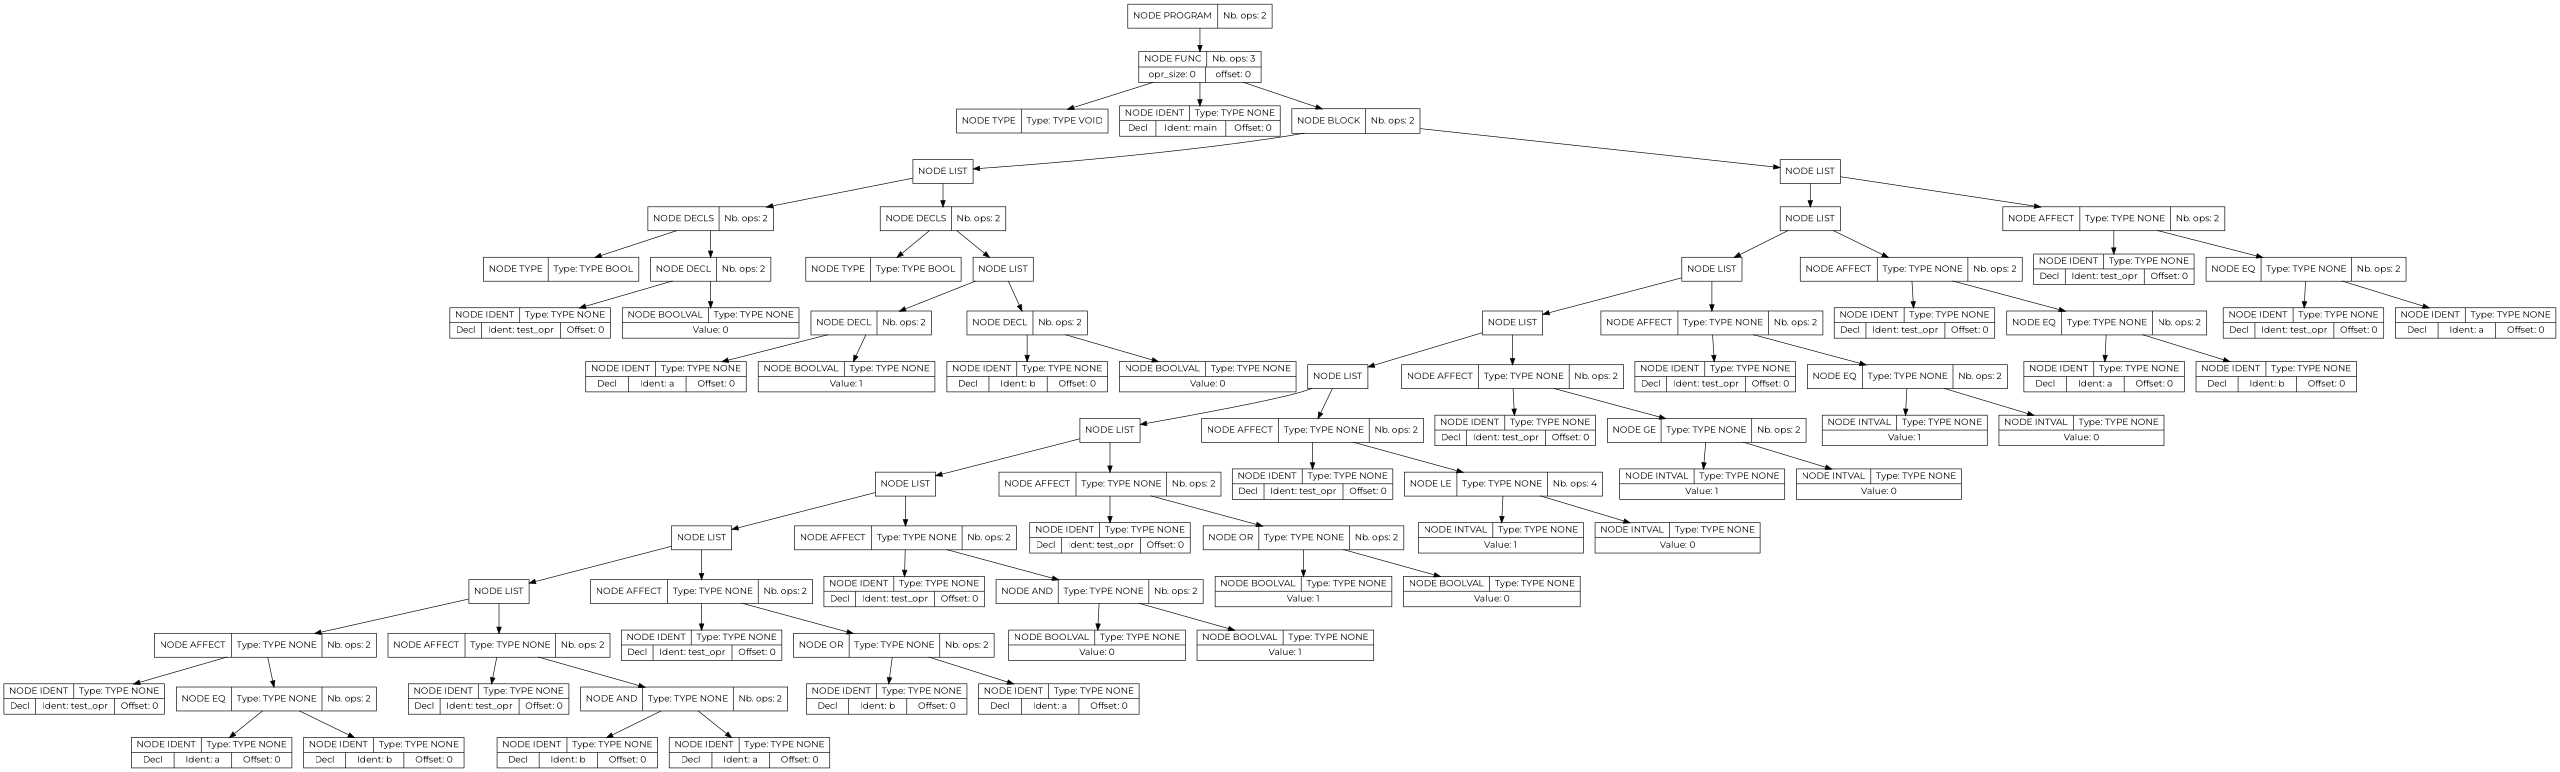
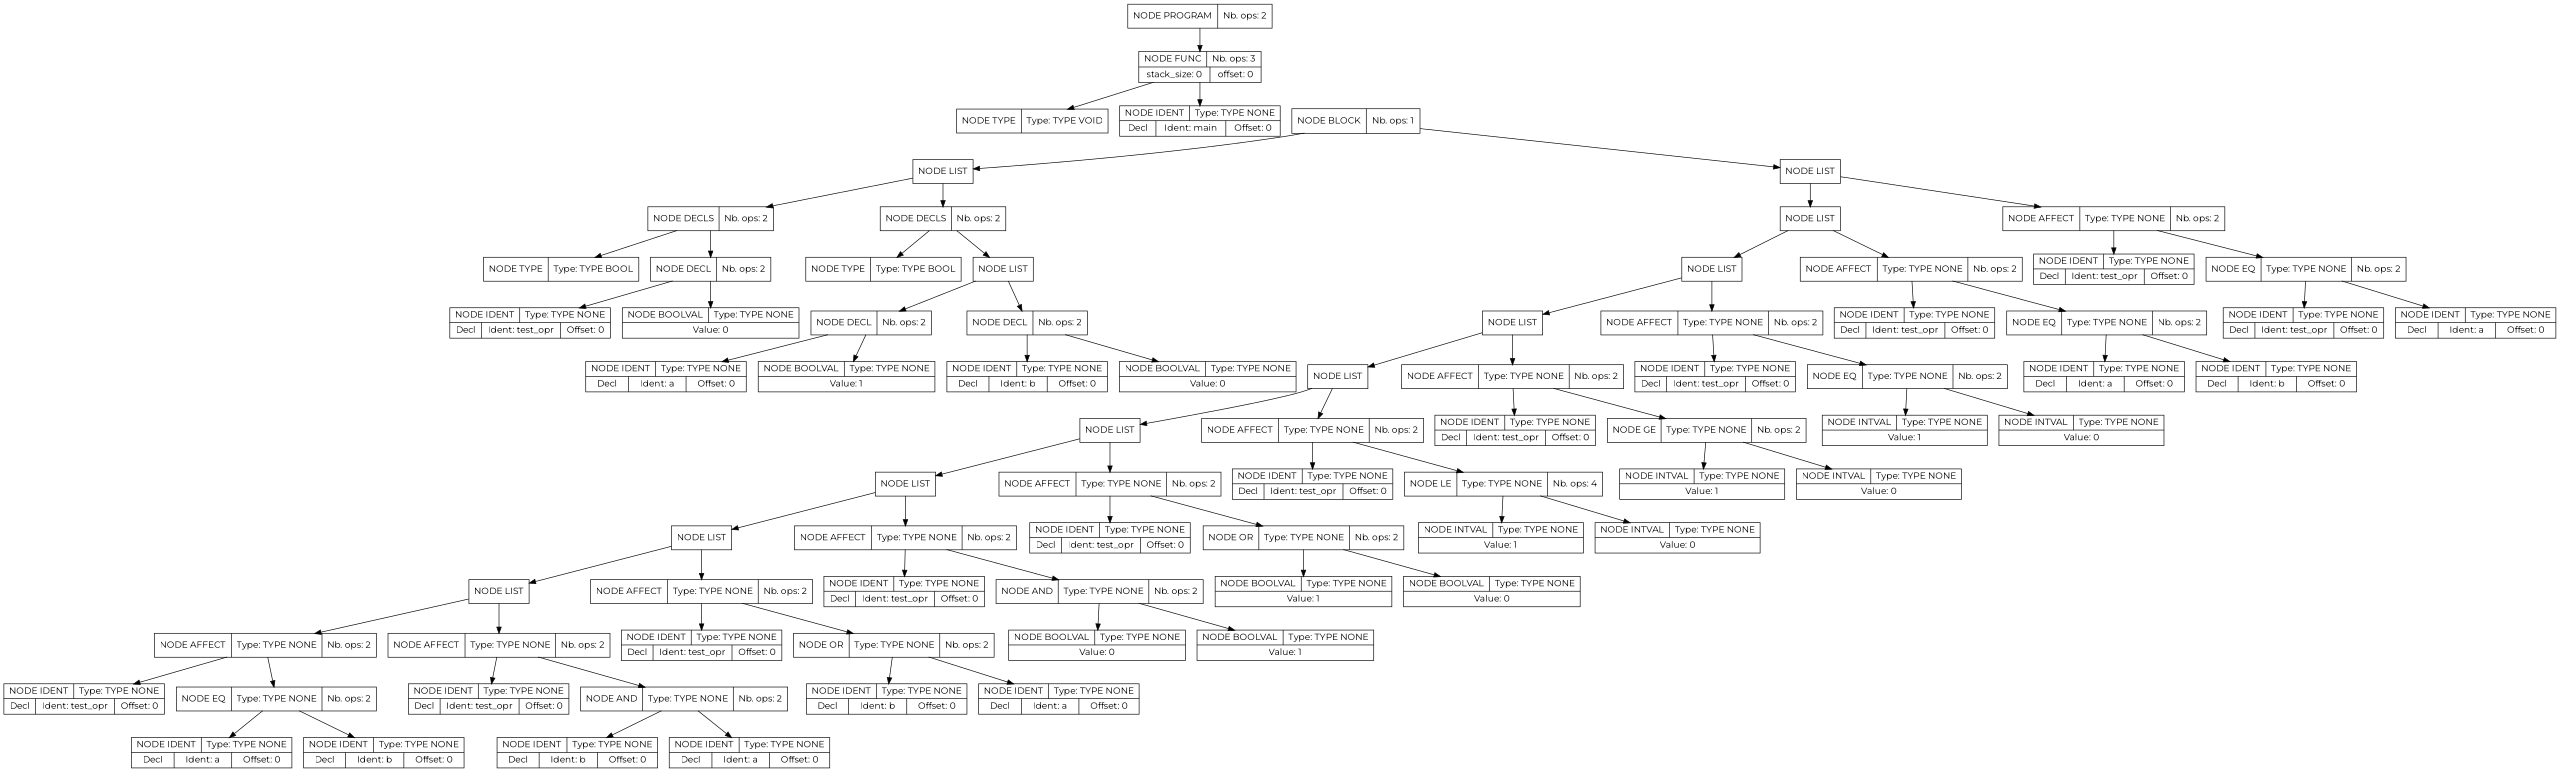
(1172, 74) -> (1174, 74)
(1280, 95) -> none
(1393, 121) -> (1393, 121)
